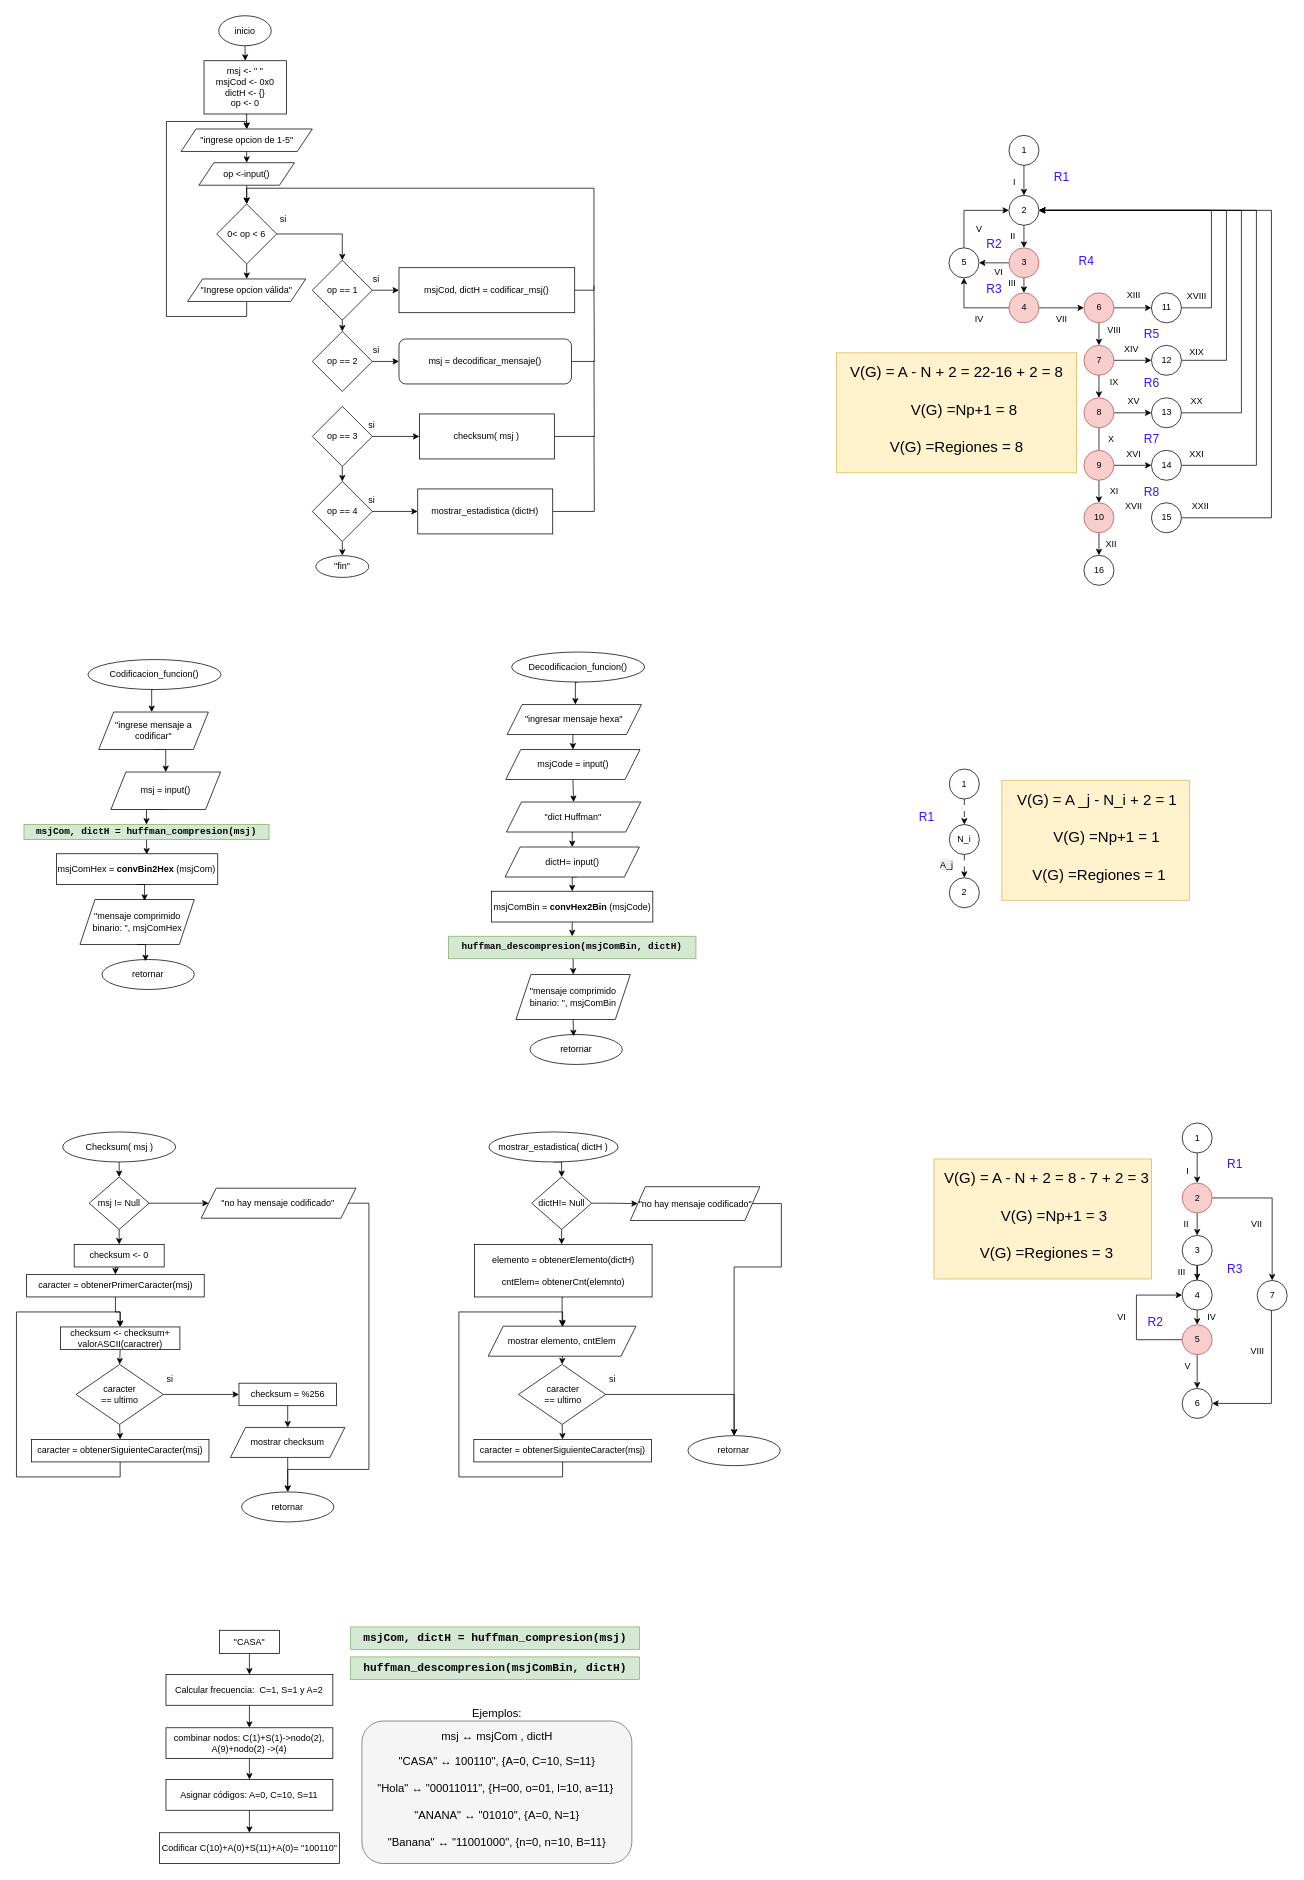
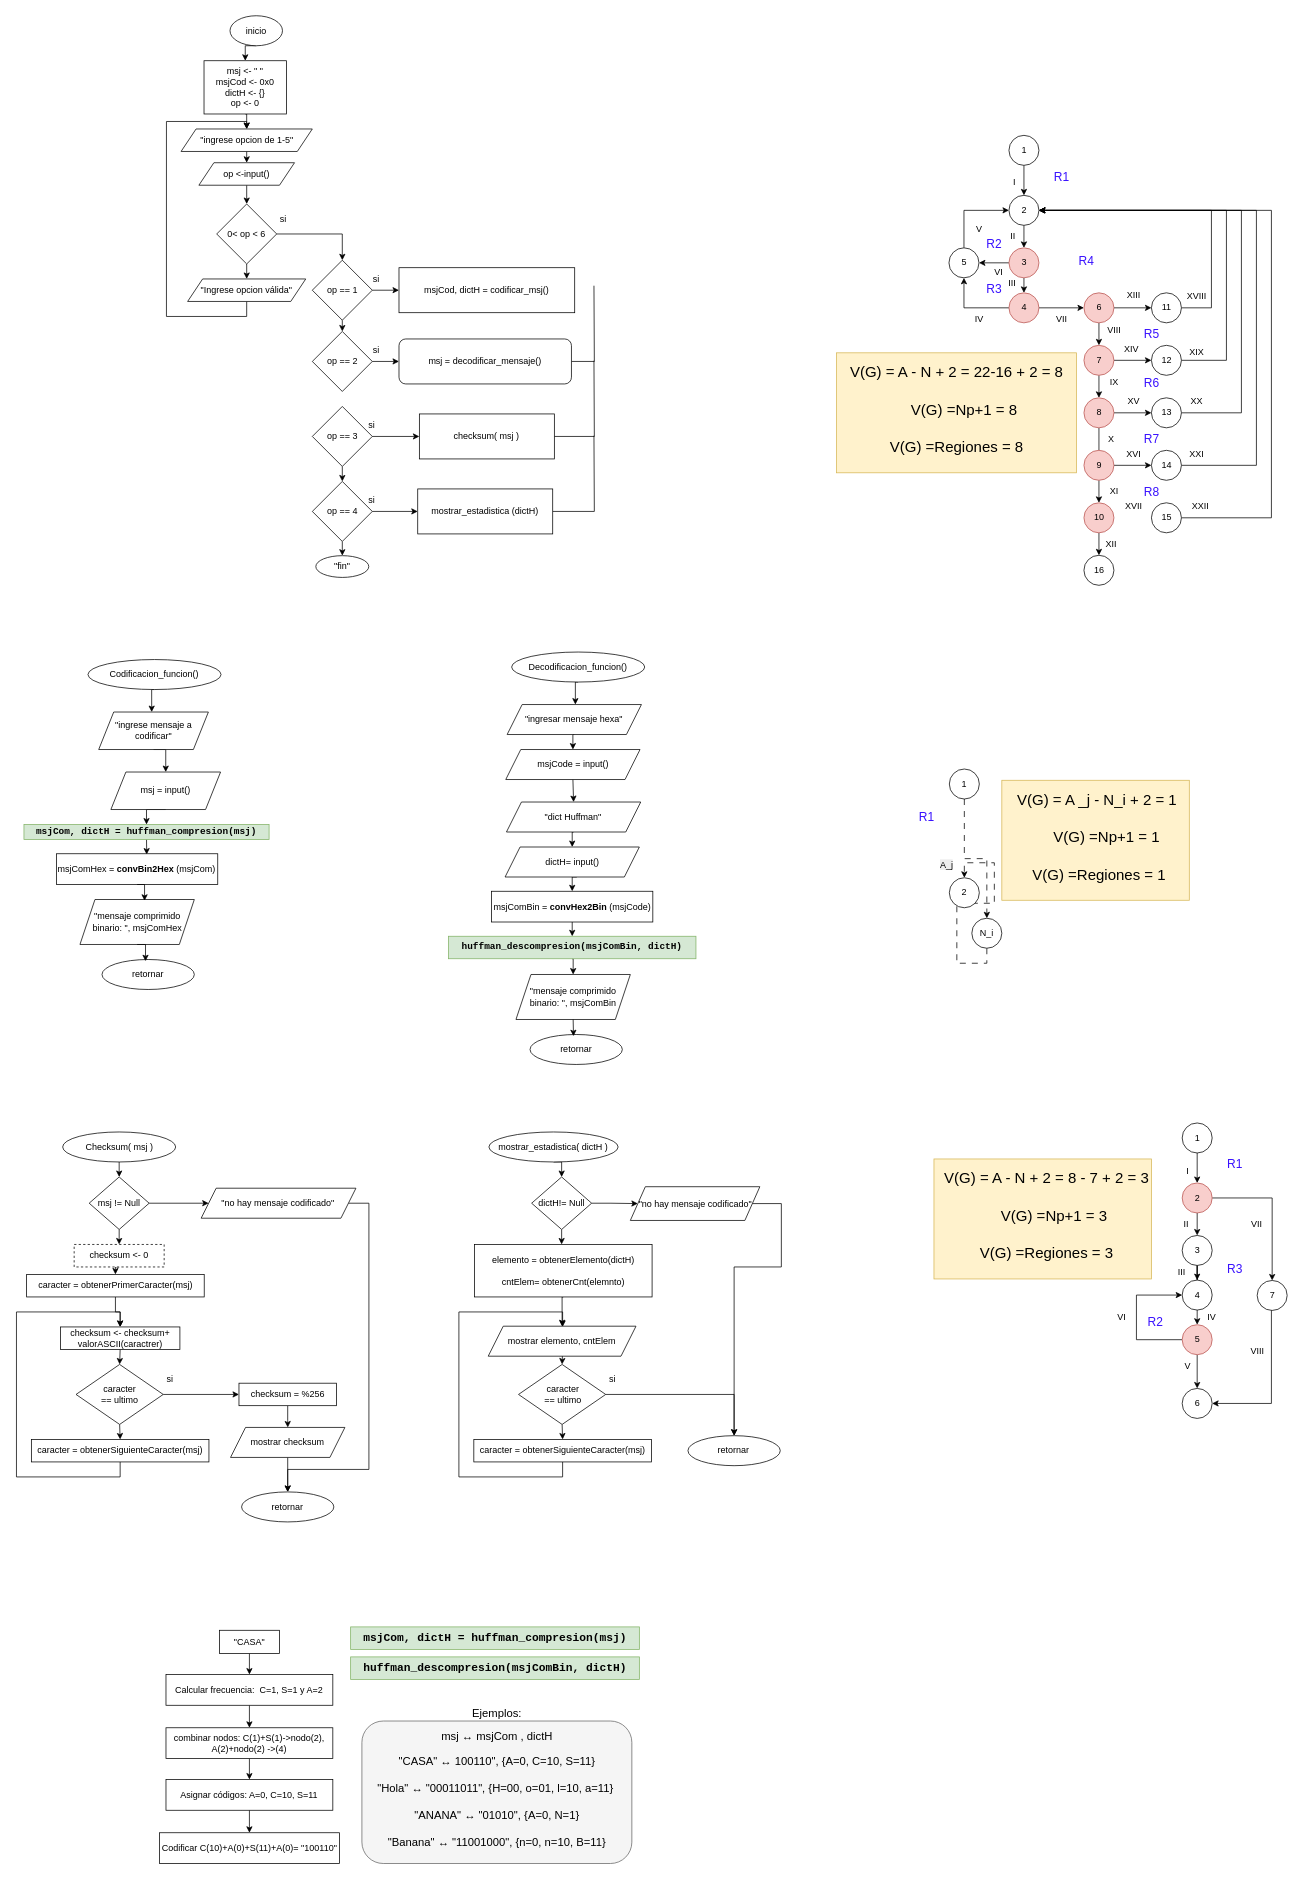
(245, 31) -> (256, 31)
(470, 188) -> none
(964, 840) -> (987, 933)
(119, 1256) -> (119, 1256)
(249, 1743) -> (249, 1743)
